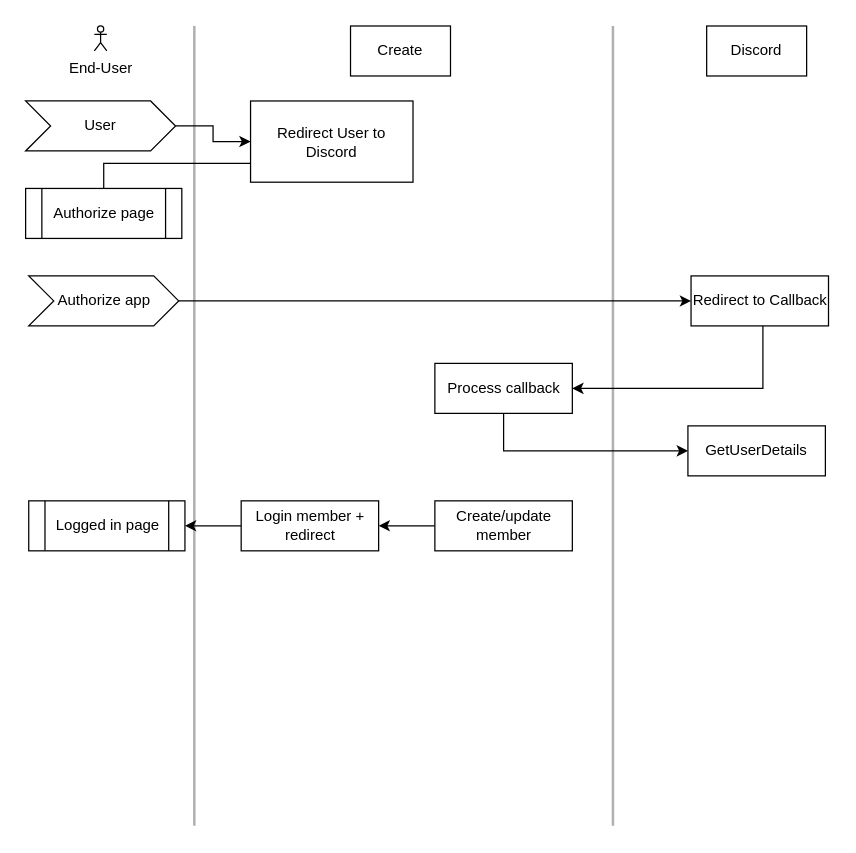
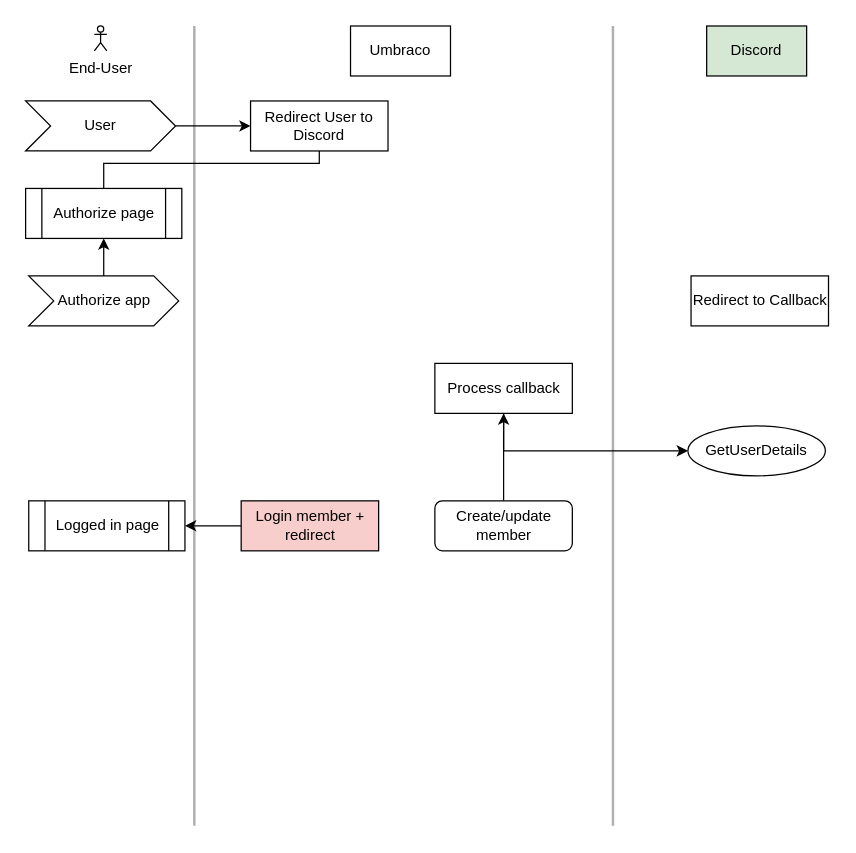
(401, 51) -> (401, 51)
(757, 51) -> (757, 51)
(332, 141) -> (319, 126)
(431, 301) -> (104, 253)
(703, 388) -> none
(757, 451) -> (757, 451)
(310, 526) -> (310, 526)
(411, 526) -> (504, 477)
(504, 526) -> (504, 526)
